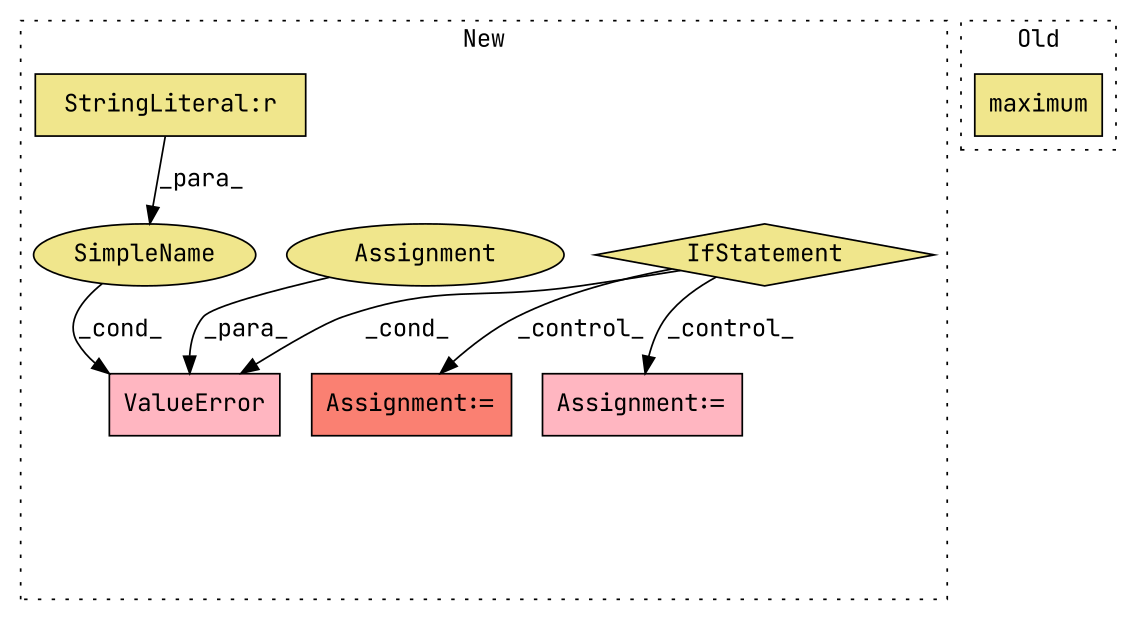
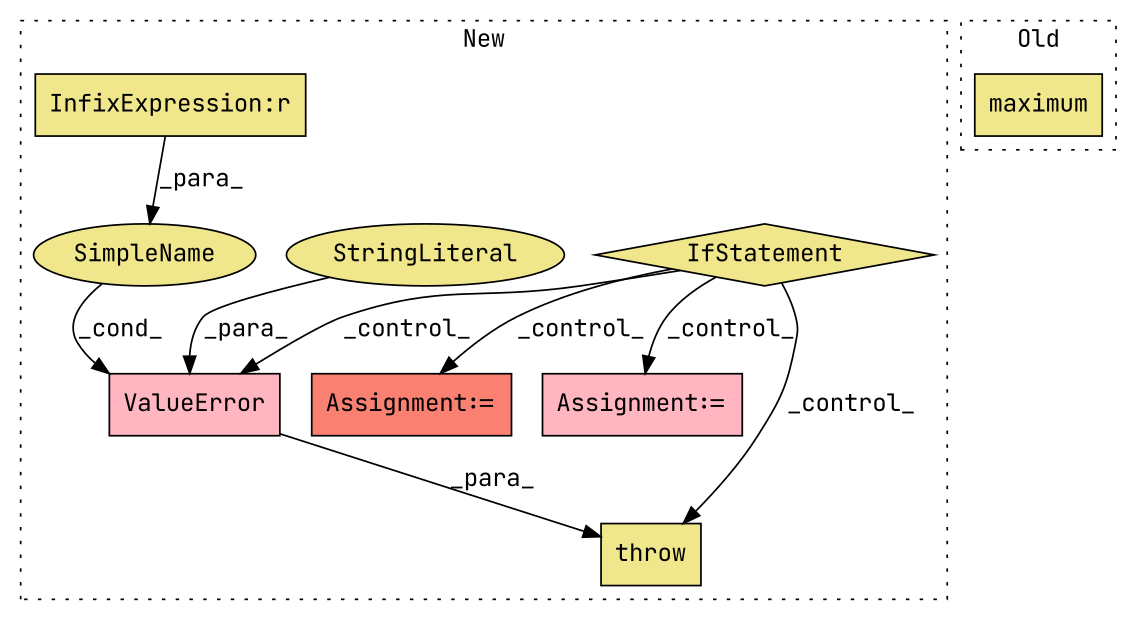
(170, 105) -> (170, 105)
(425, 255) -> (425, 255)
(407, 330) -> (407, 330)
none -> (651, 555)
